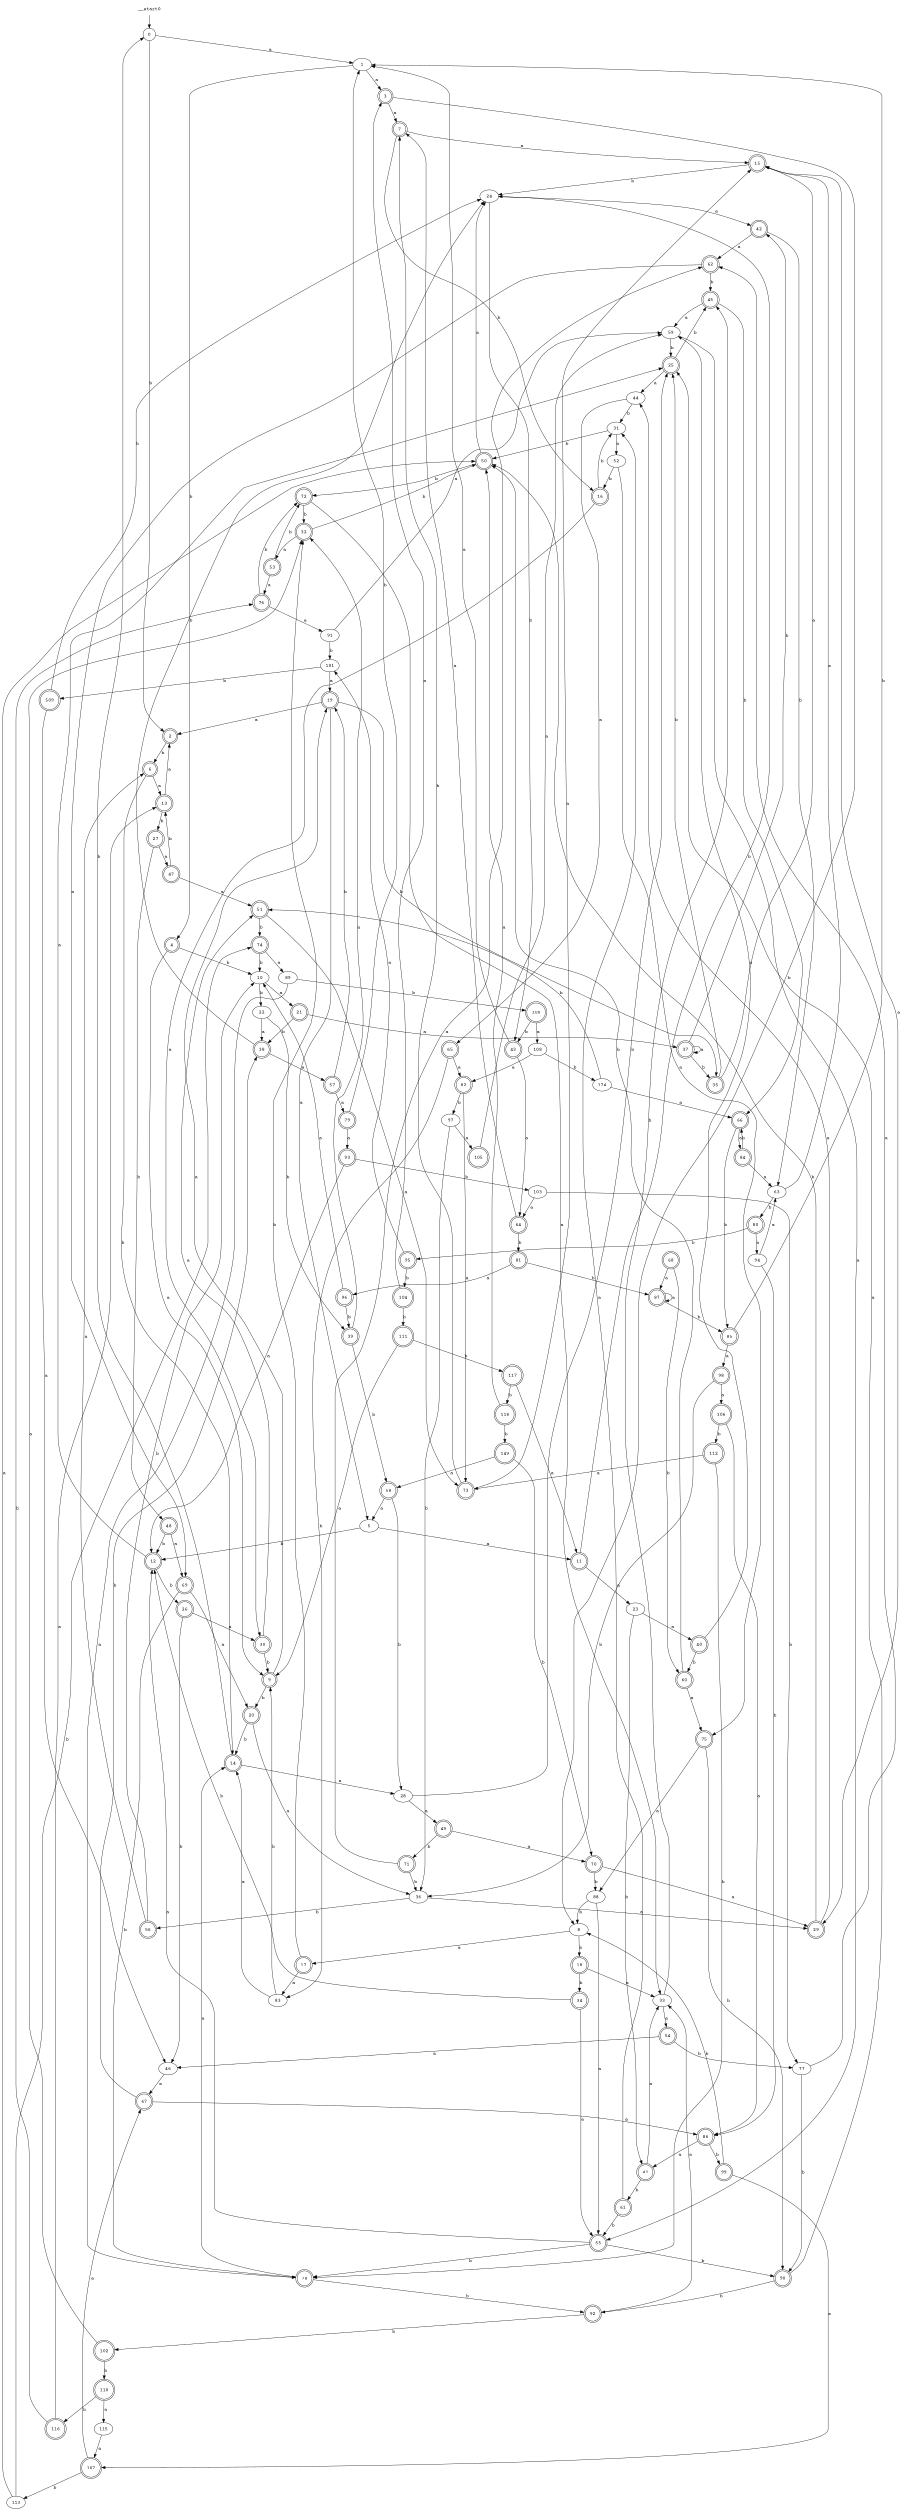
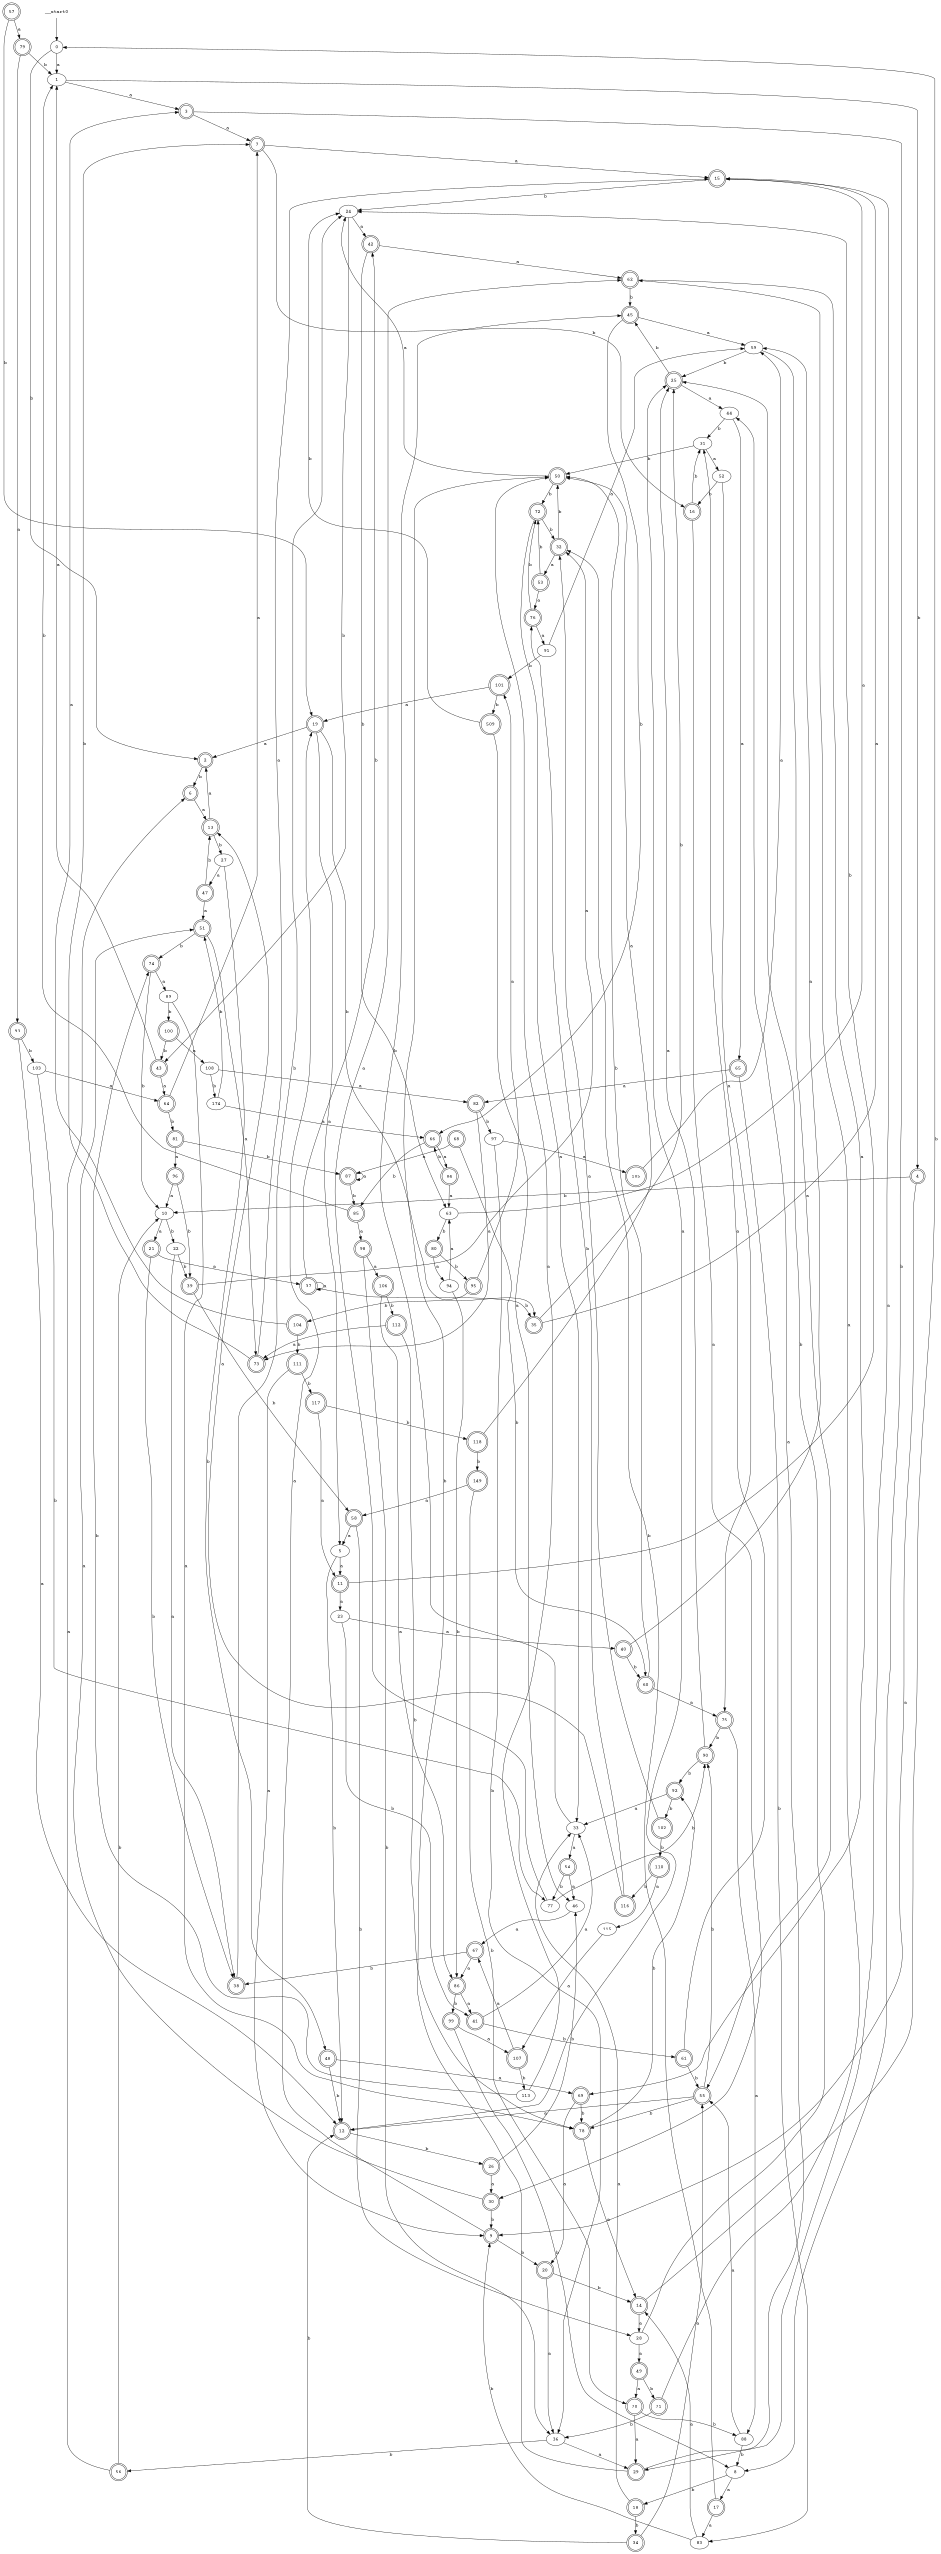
(330, 666) -> (499, 685)
(156, 839) -> (224, 860)
(295, 1066) -> none
(124, 1276) -> none
